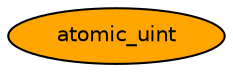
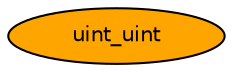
(116, 36) -> (116, 36)
